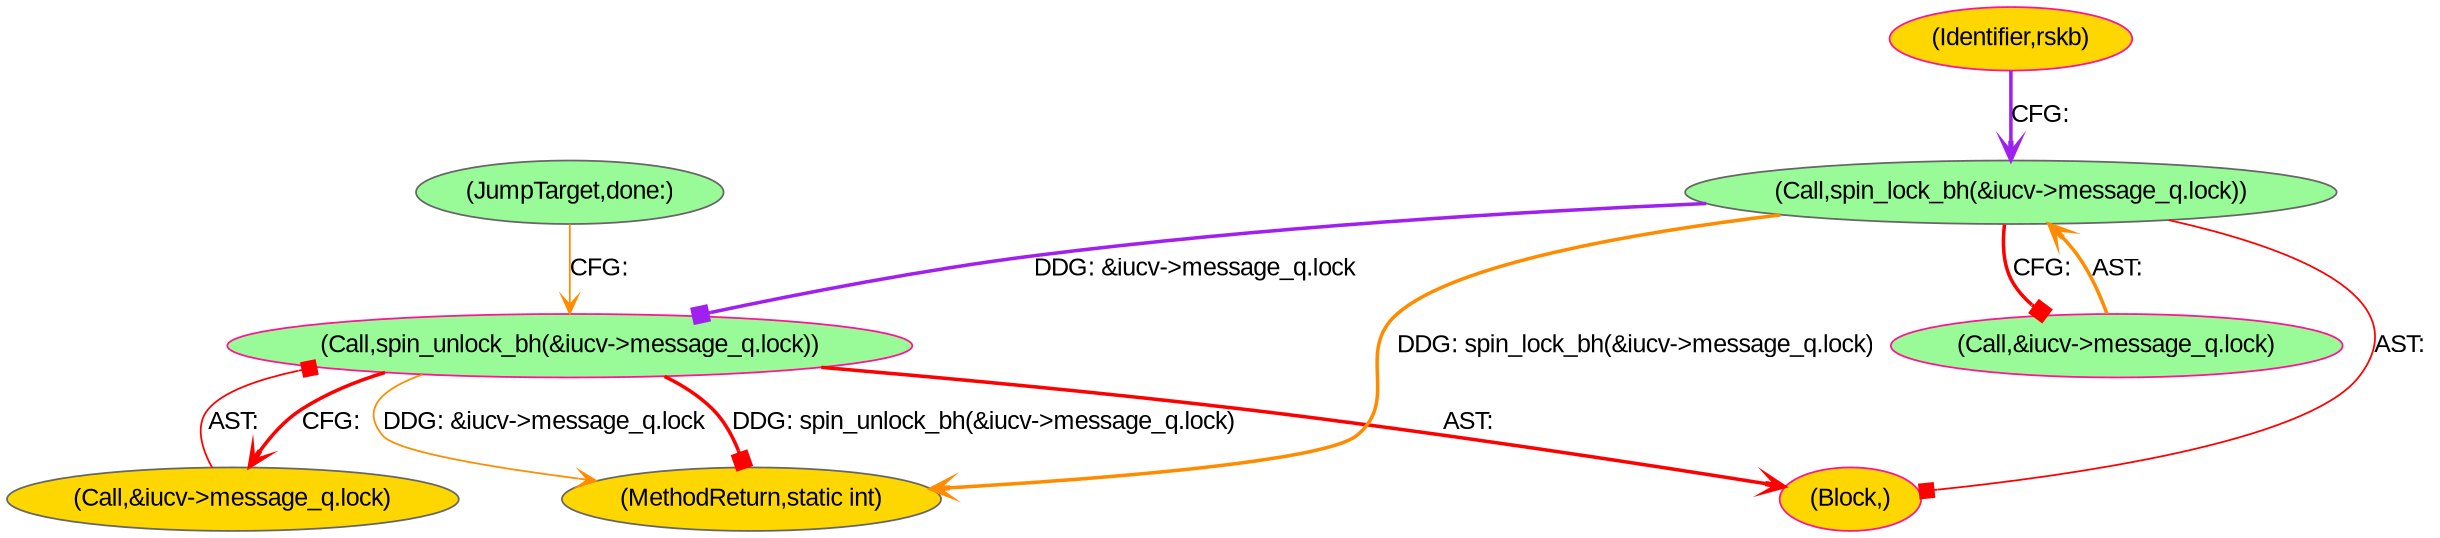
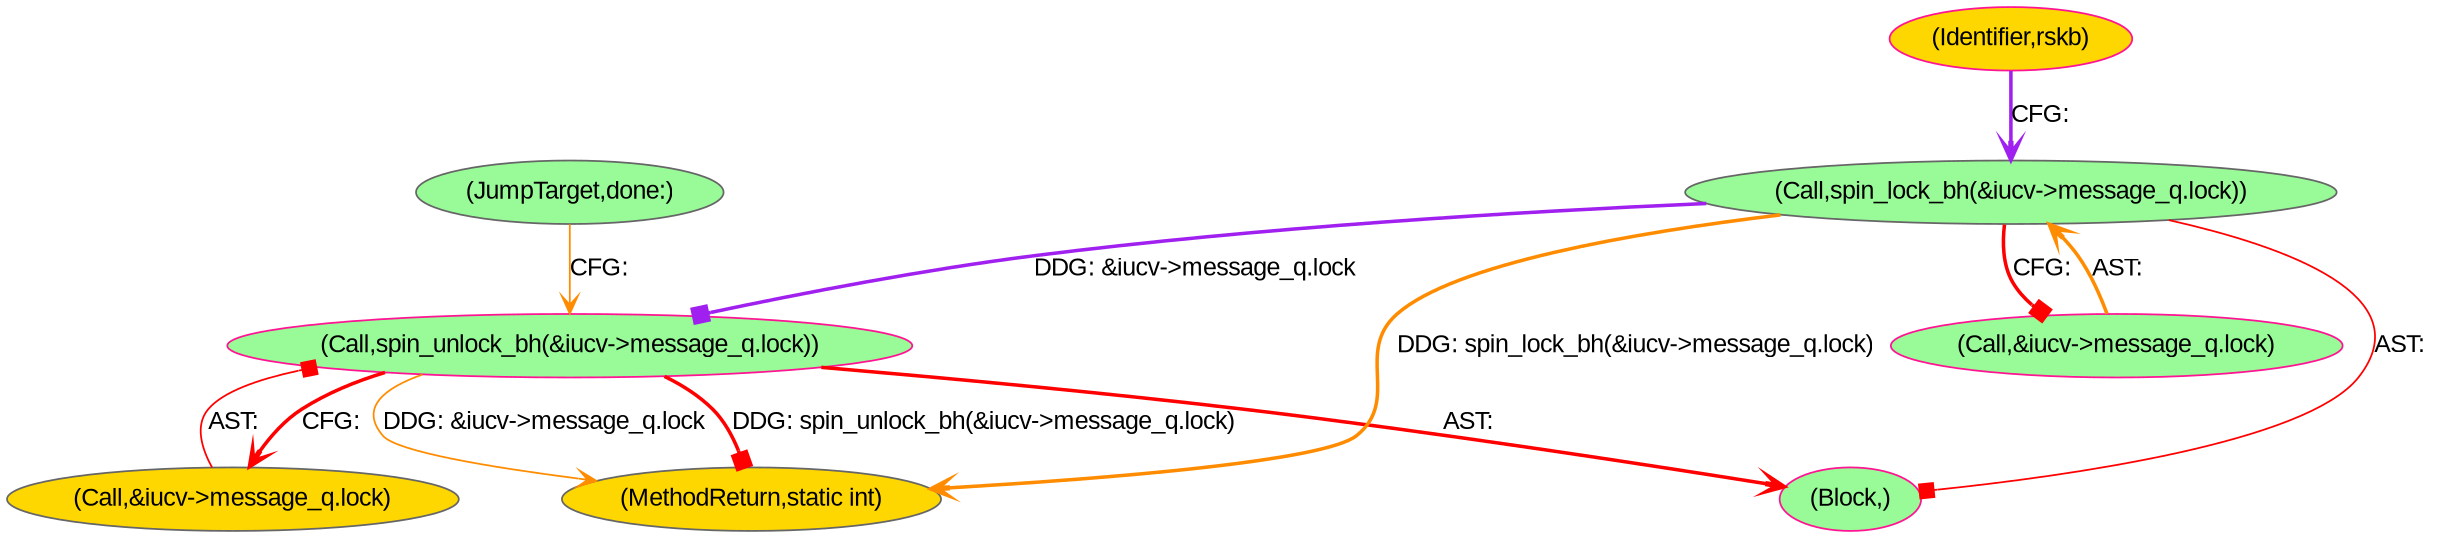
(1850, 499) -> (1850, 499)
